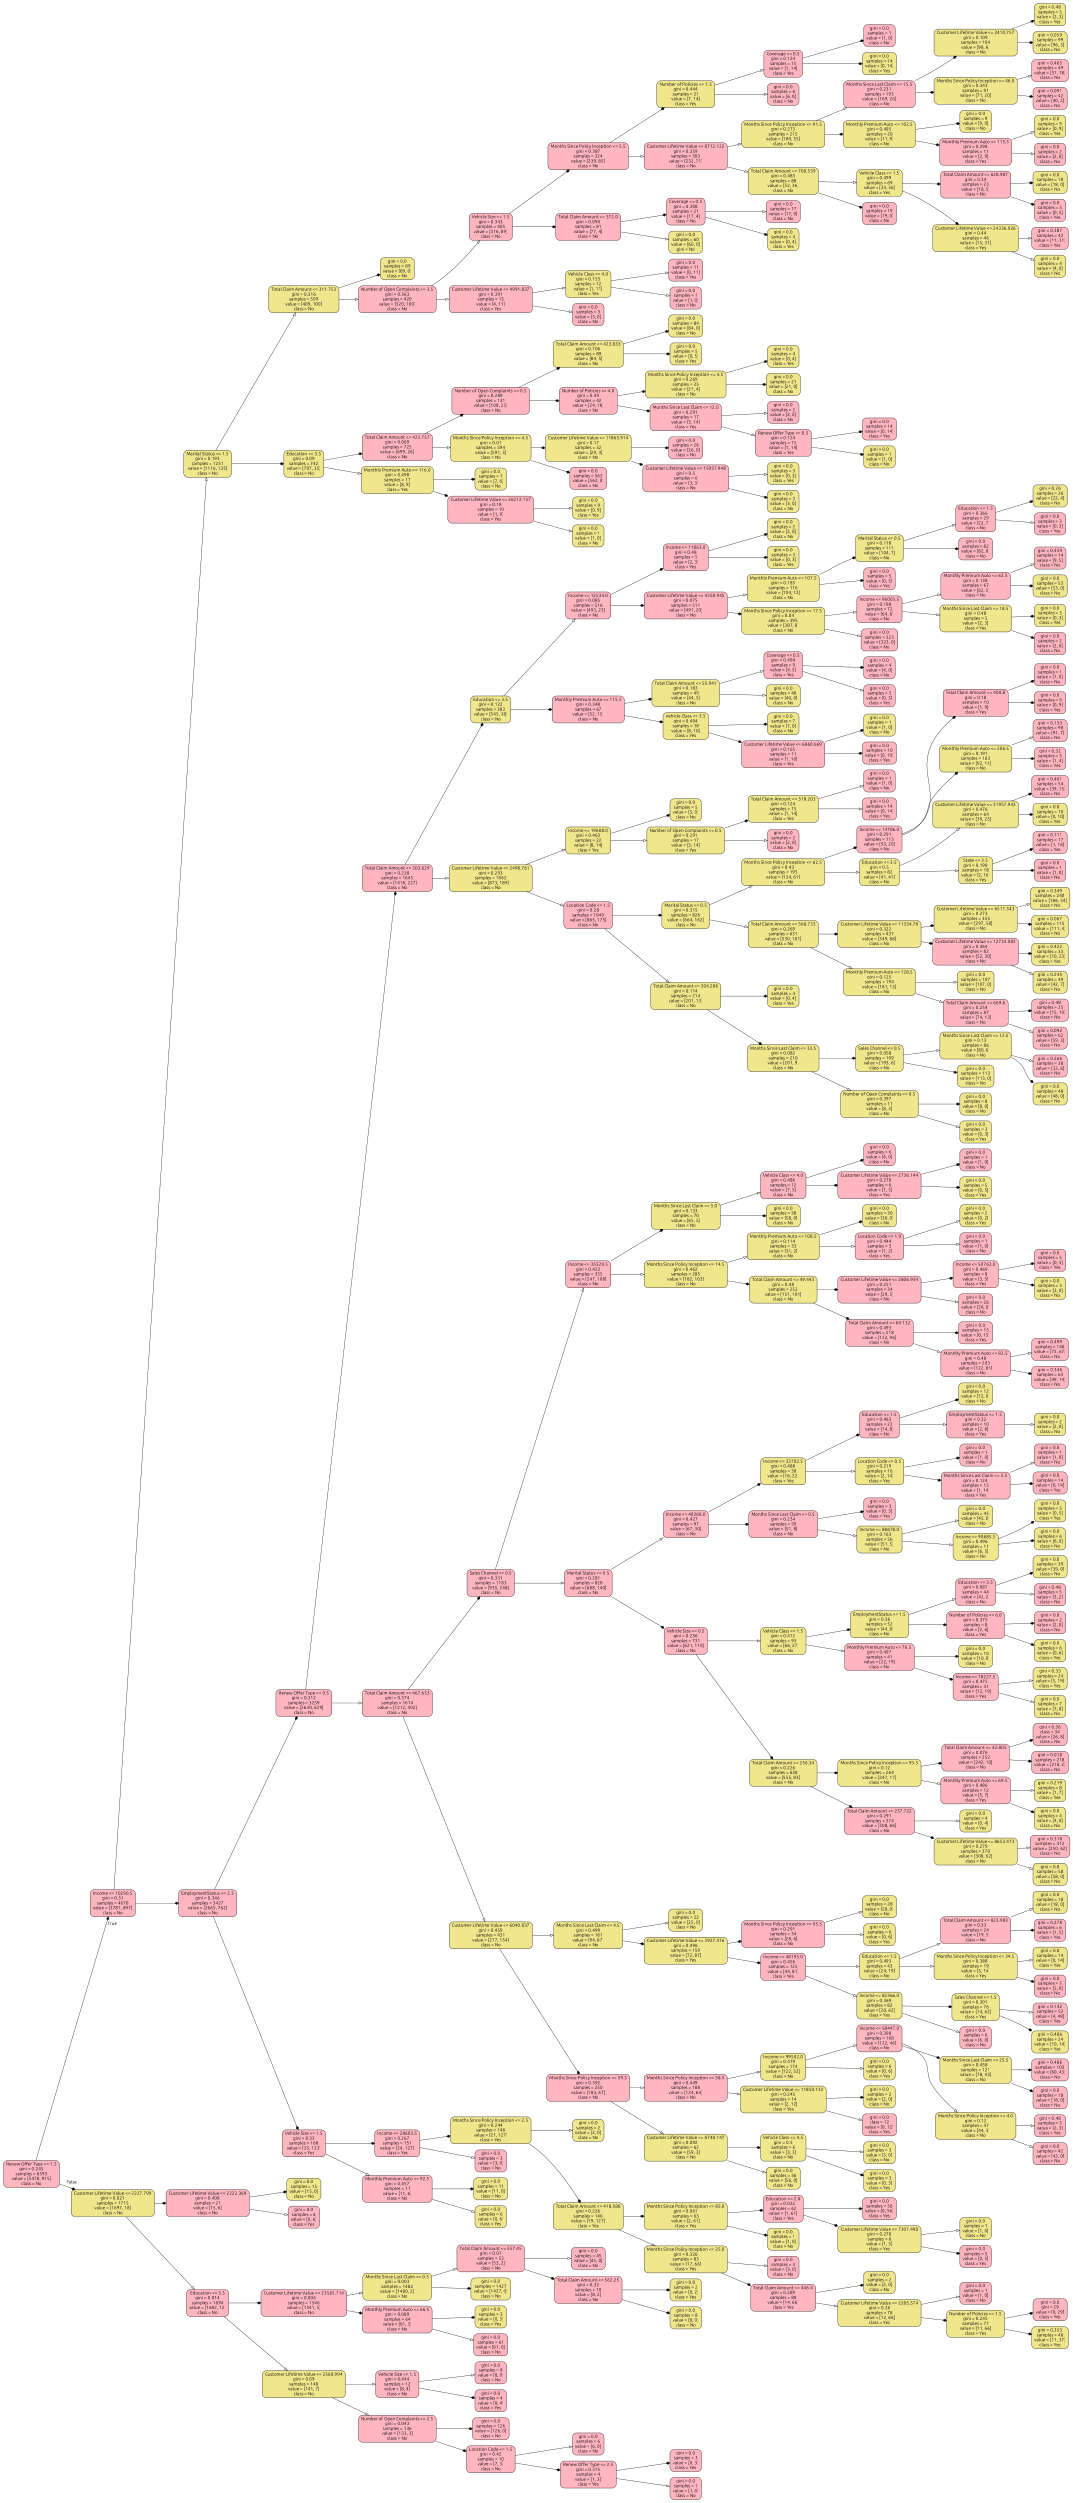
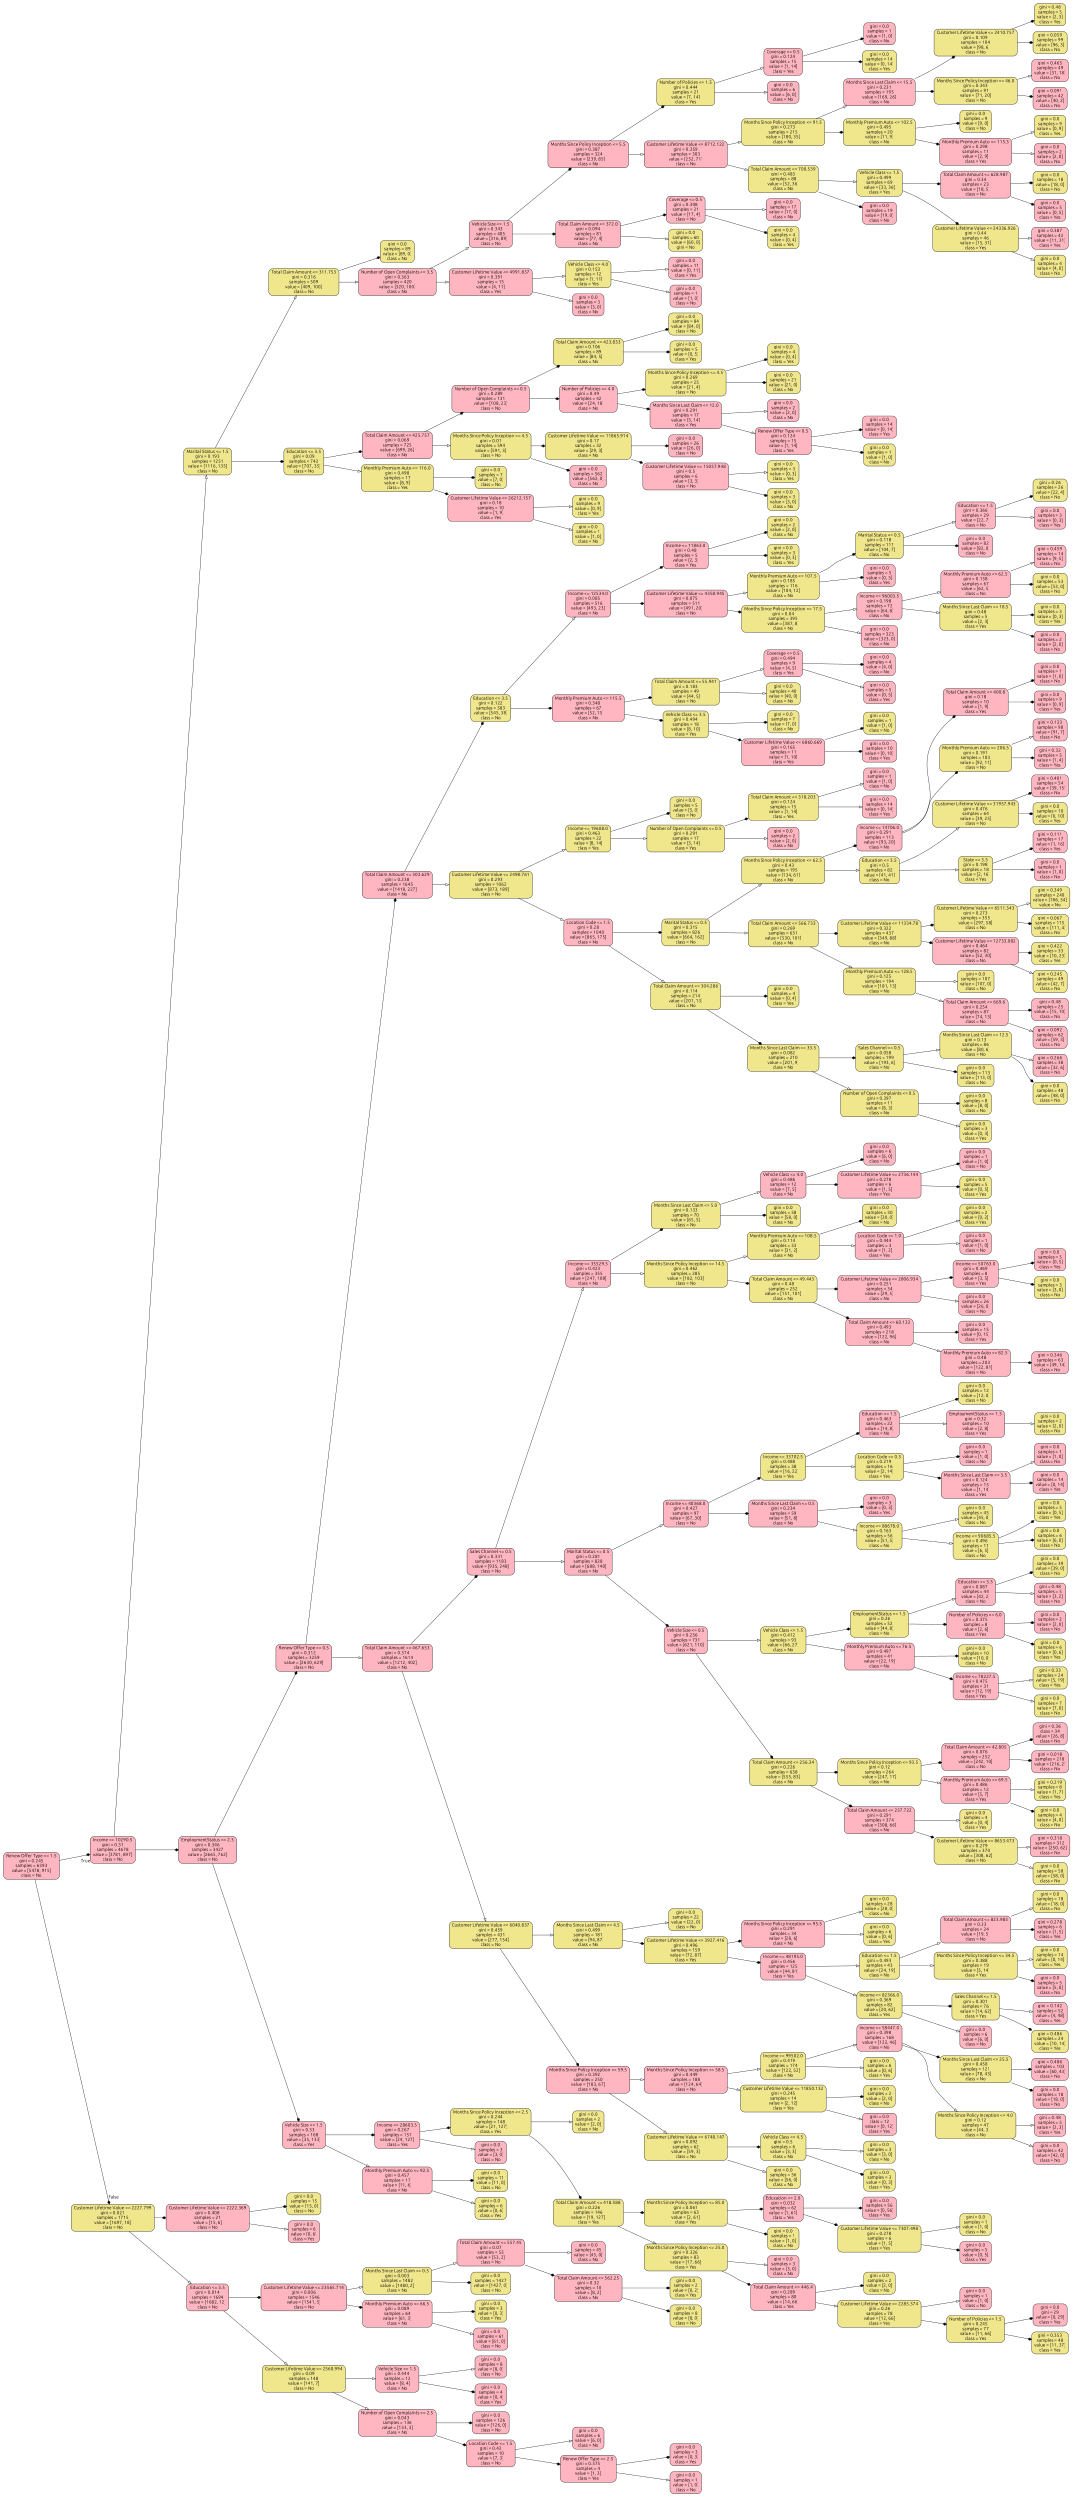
(1050, 898) -> (1050, 898)
(1050, 1349) -> none
